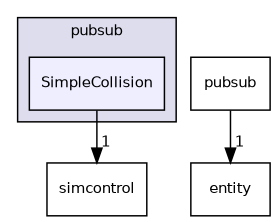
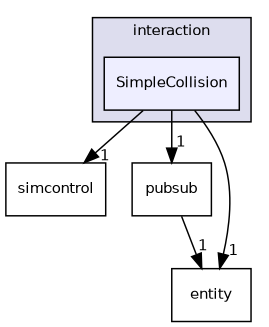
(97, 32) -> (172, 32)
none -> (172, 131)
none -> (228, 178)
